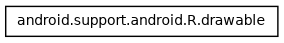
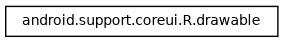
(142, 21) -> (142, 21)
